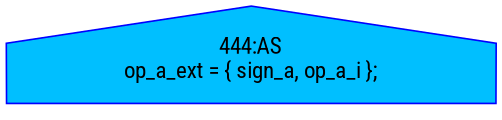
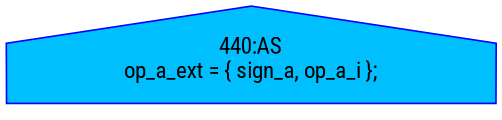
(251, 60) -> (251, 60)
